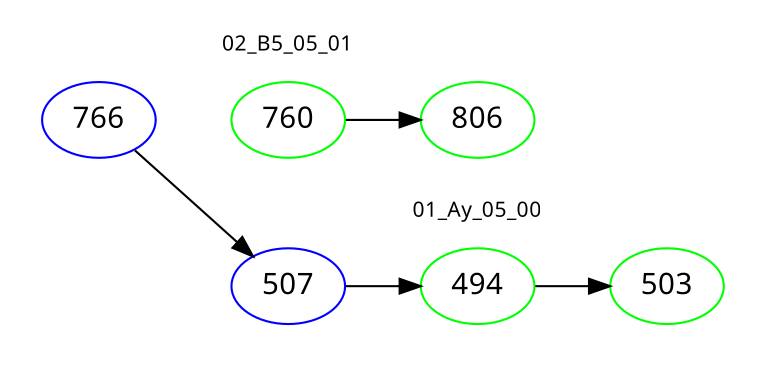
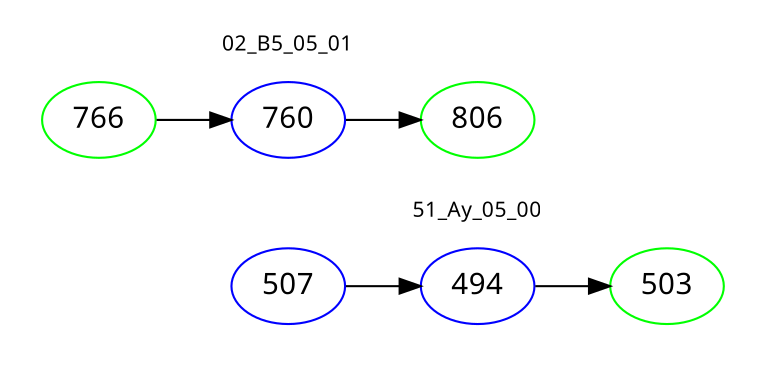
(99, 120) -> (99, 120)
(288, 120) -> (288, 120)
(186, 196) -> (183, 120)
(478, 211) -> (478, 211)
(478, 286) -> (478, 286)
